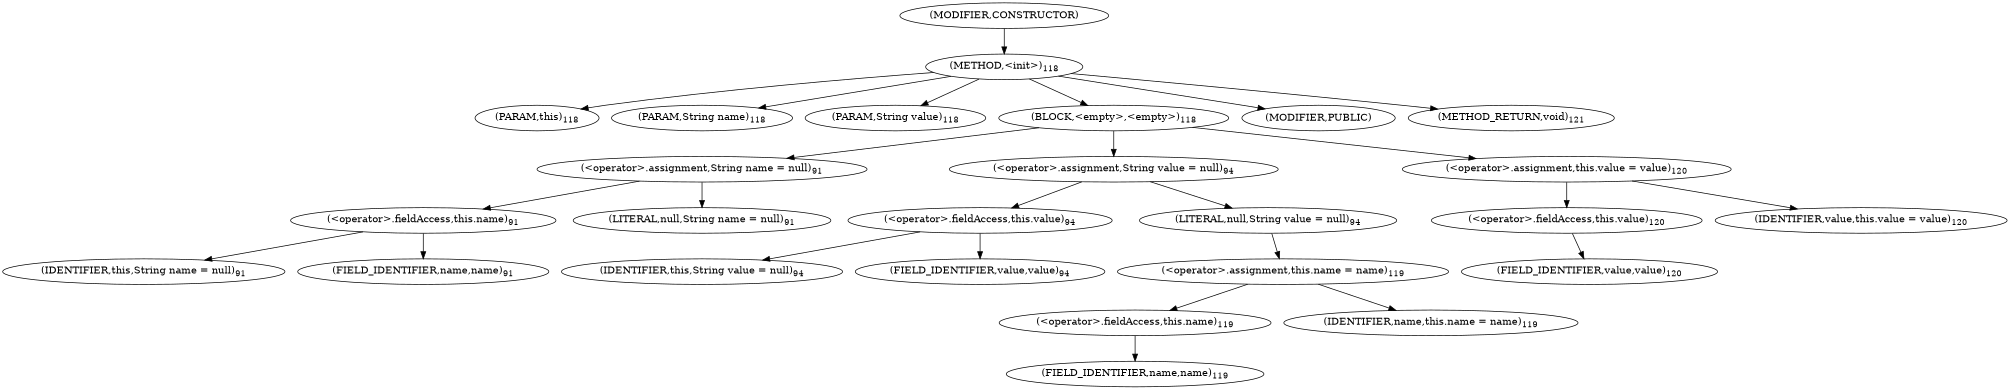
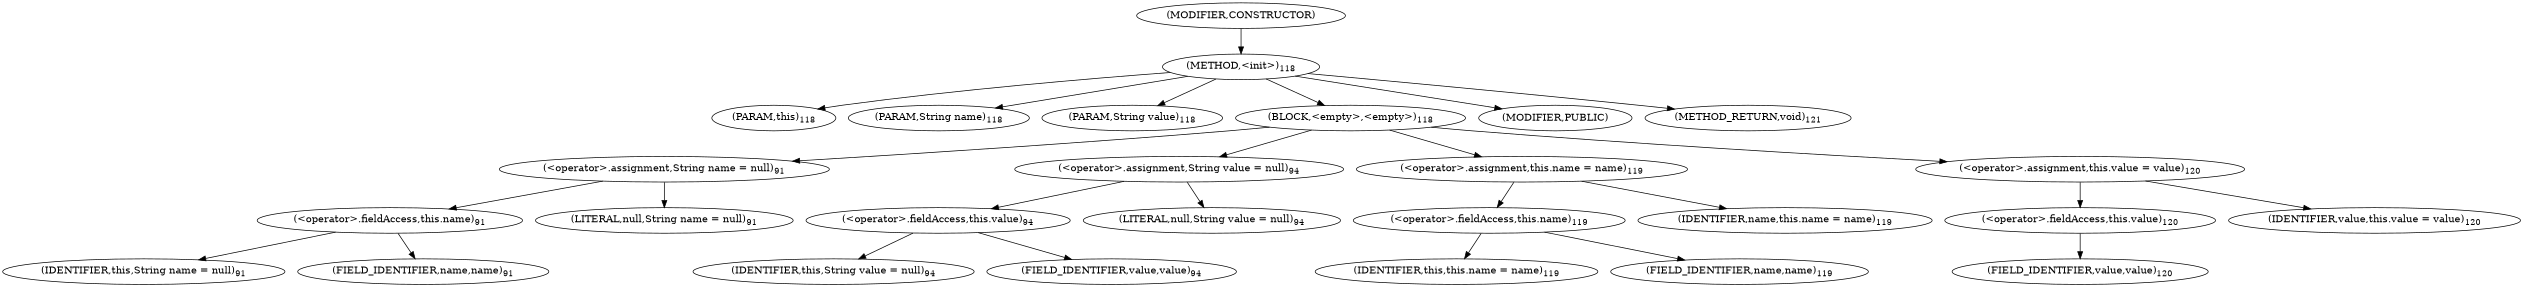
(1275, 243) -> (1432, 142)
none -> (1456, 272)
